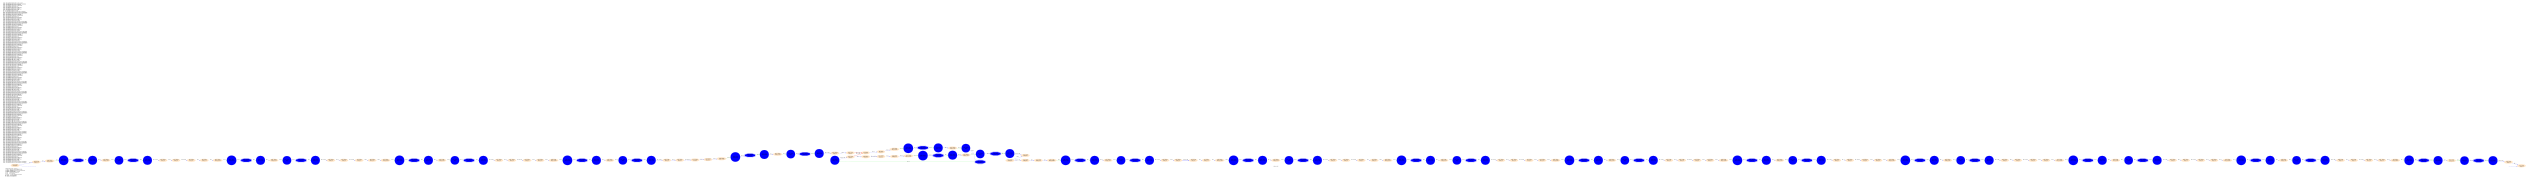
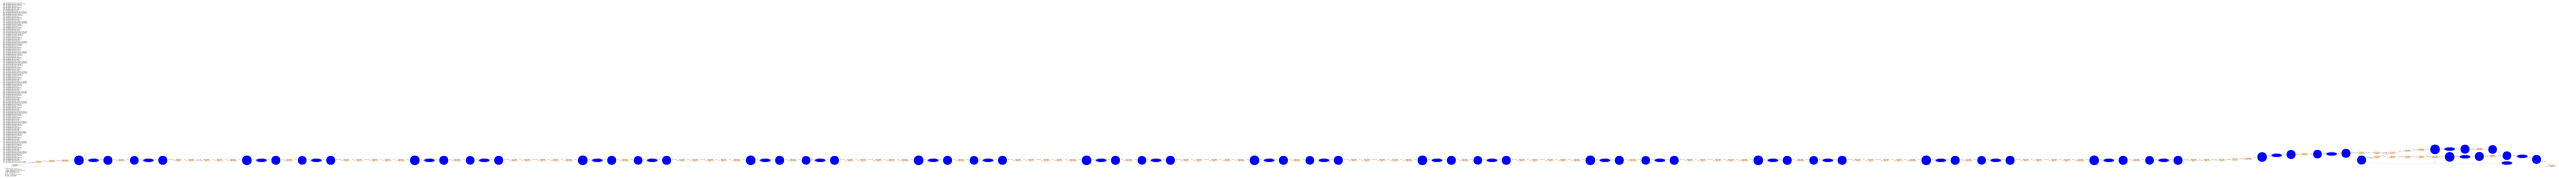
(1268, 167) -> (1542, 160)
